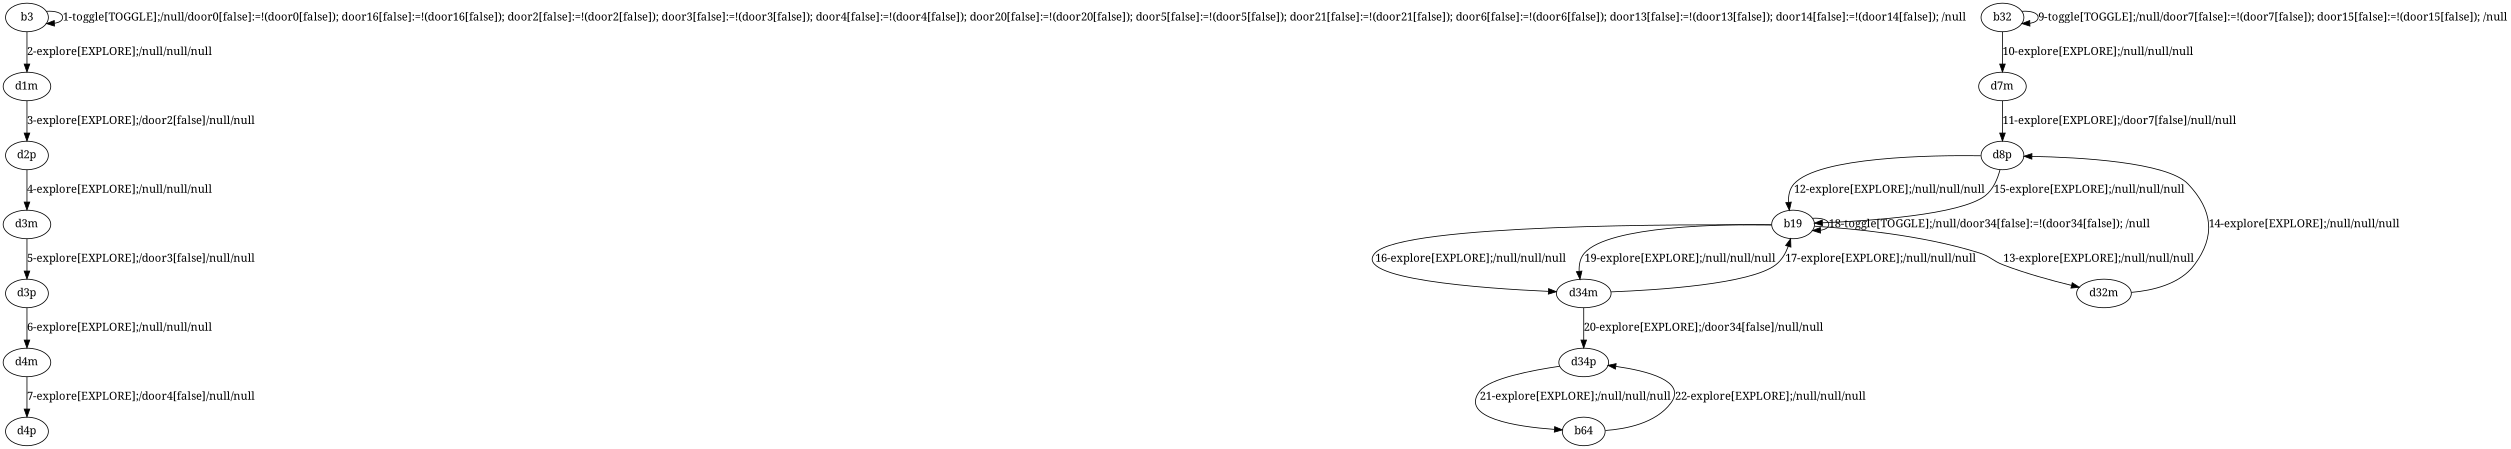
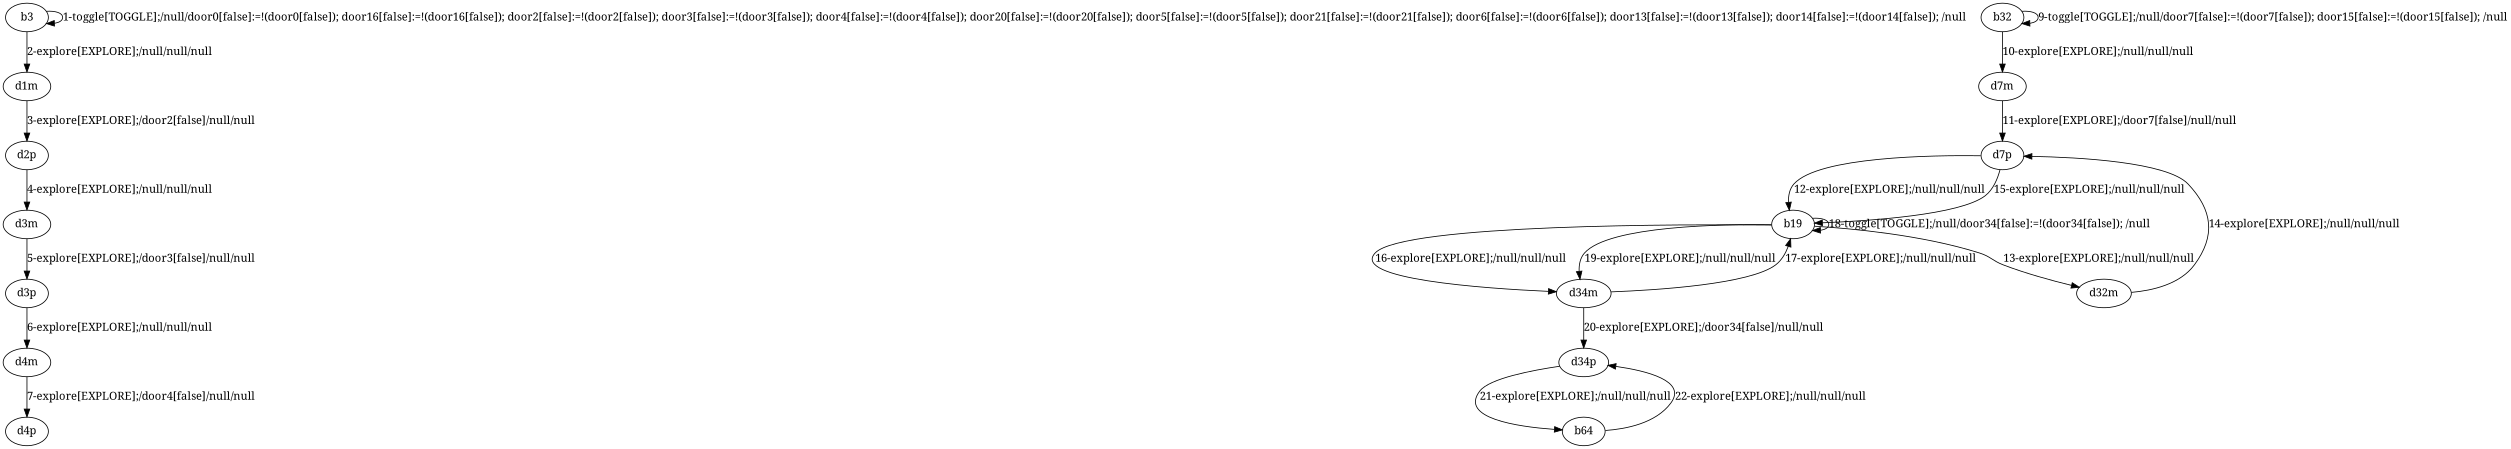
(2002, 155) -> (2002, 155)
